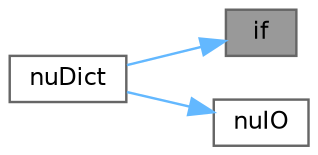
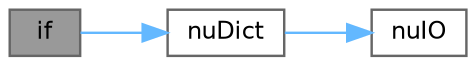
(164, 56) -> (111, 33)
